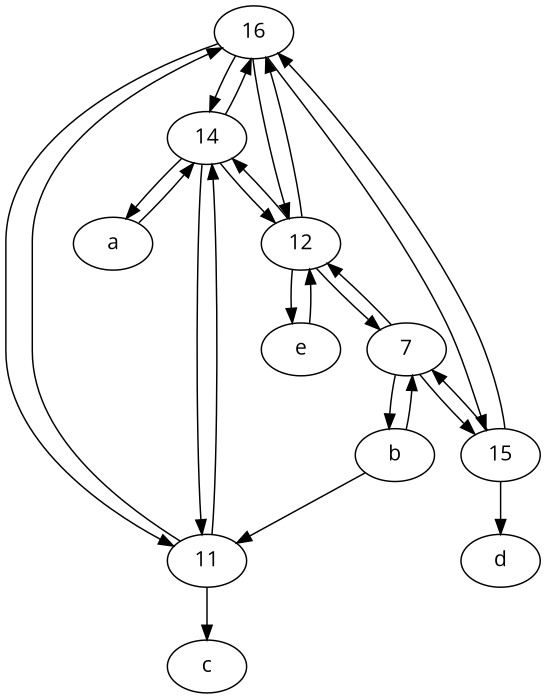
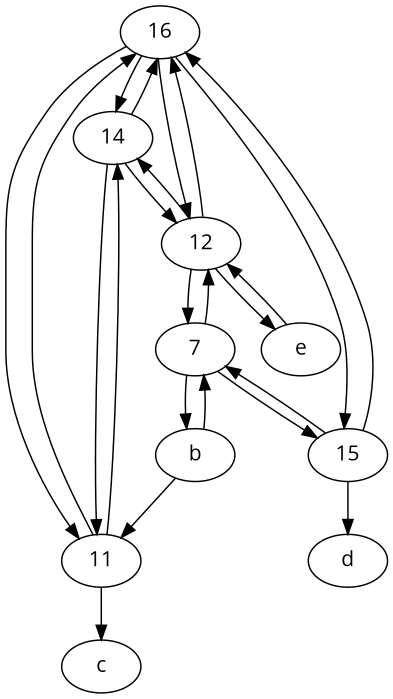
(113, 244) -> none
